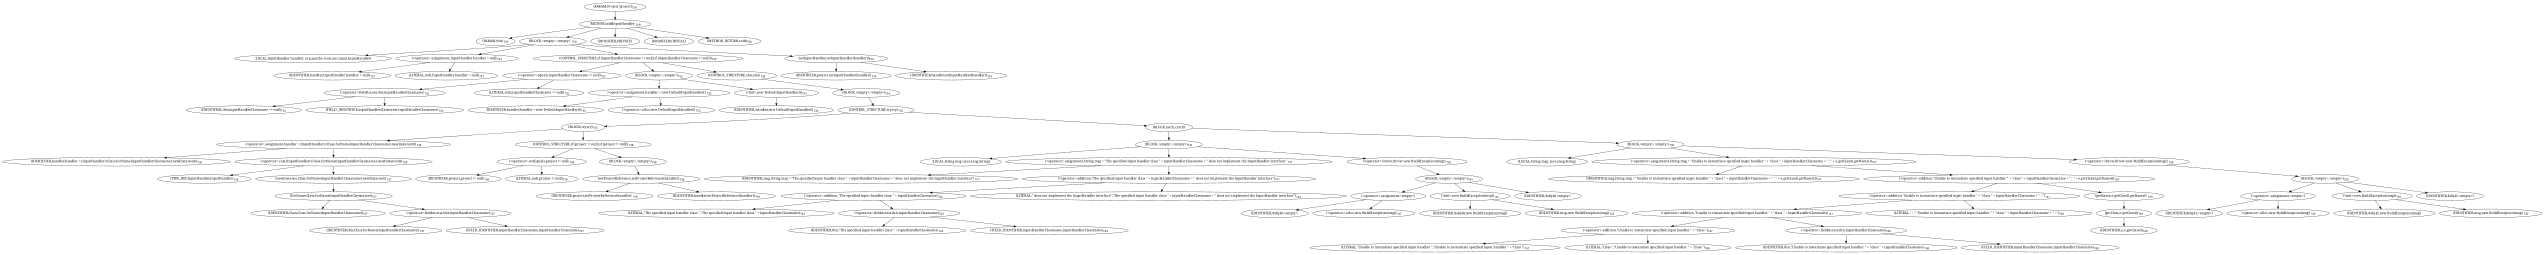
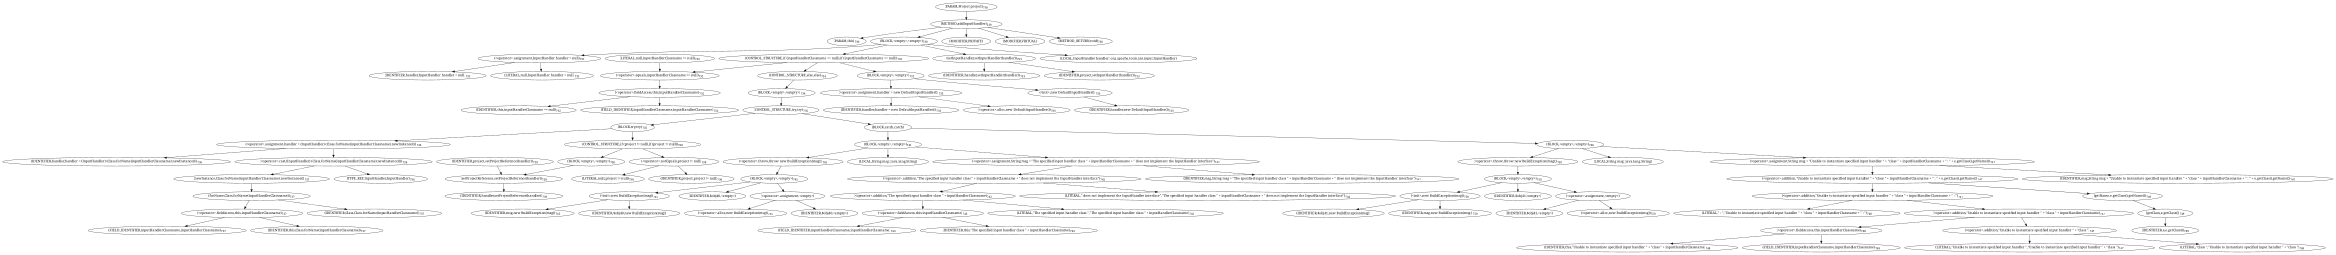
(547, 84) -> (660, 66)
(619, 187) -> (499, 169)
